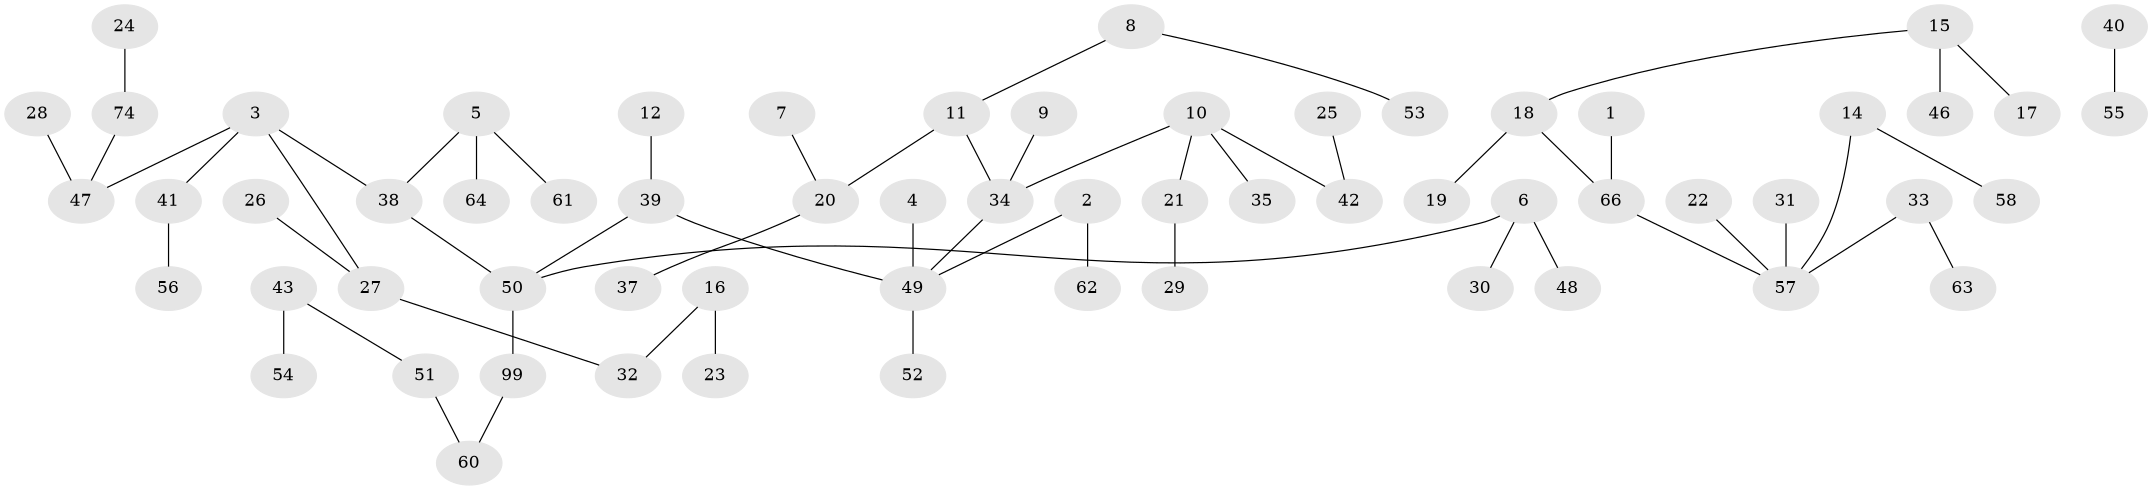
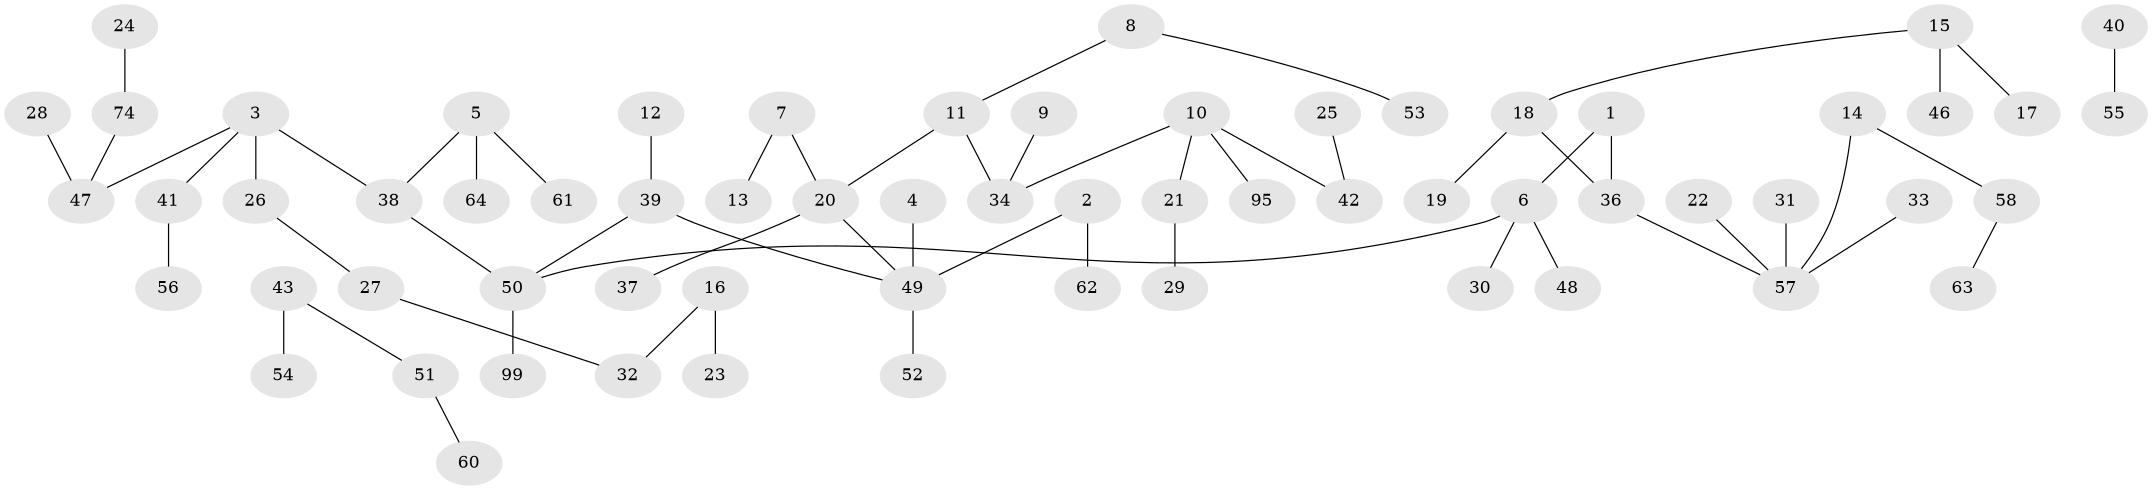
none -> (1573, 152)
(314, 201) -> (256, 158)
none -> (738, 201)
(1262, 201) -> (1262, 201)
(1611, 201) -> (1611, 201)
(958, 244) -> (863, 239)
(1941, 245) -> (1985, 245)
(491, 420) -> none
